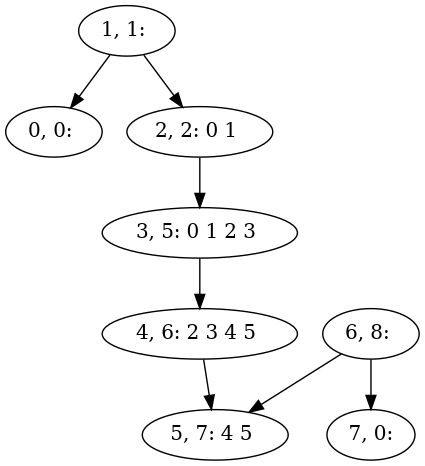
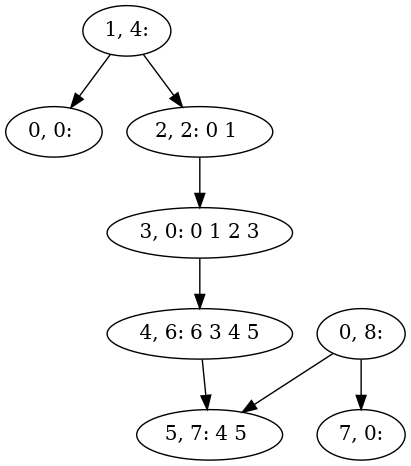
(127, 31) -> (127, 31)
(200, 233) -> (200, 233)
(200, 334) -> (200, 334)
(371, 334) -> (361, 334)
